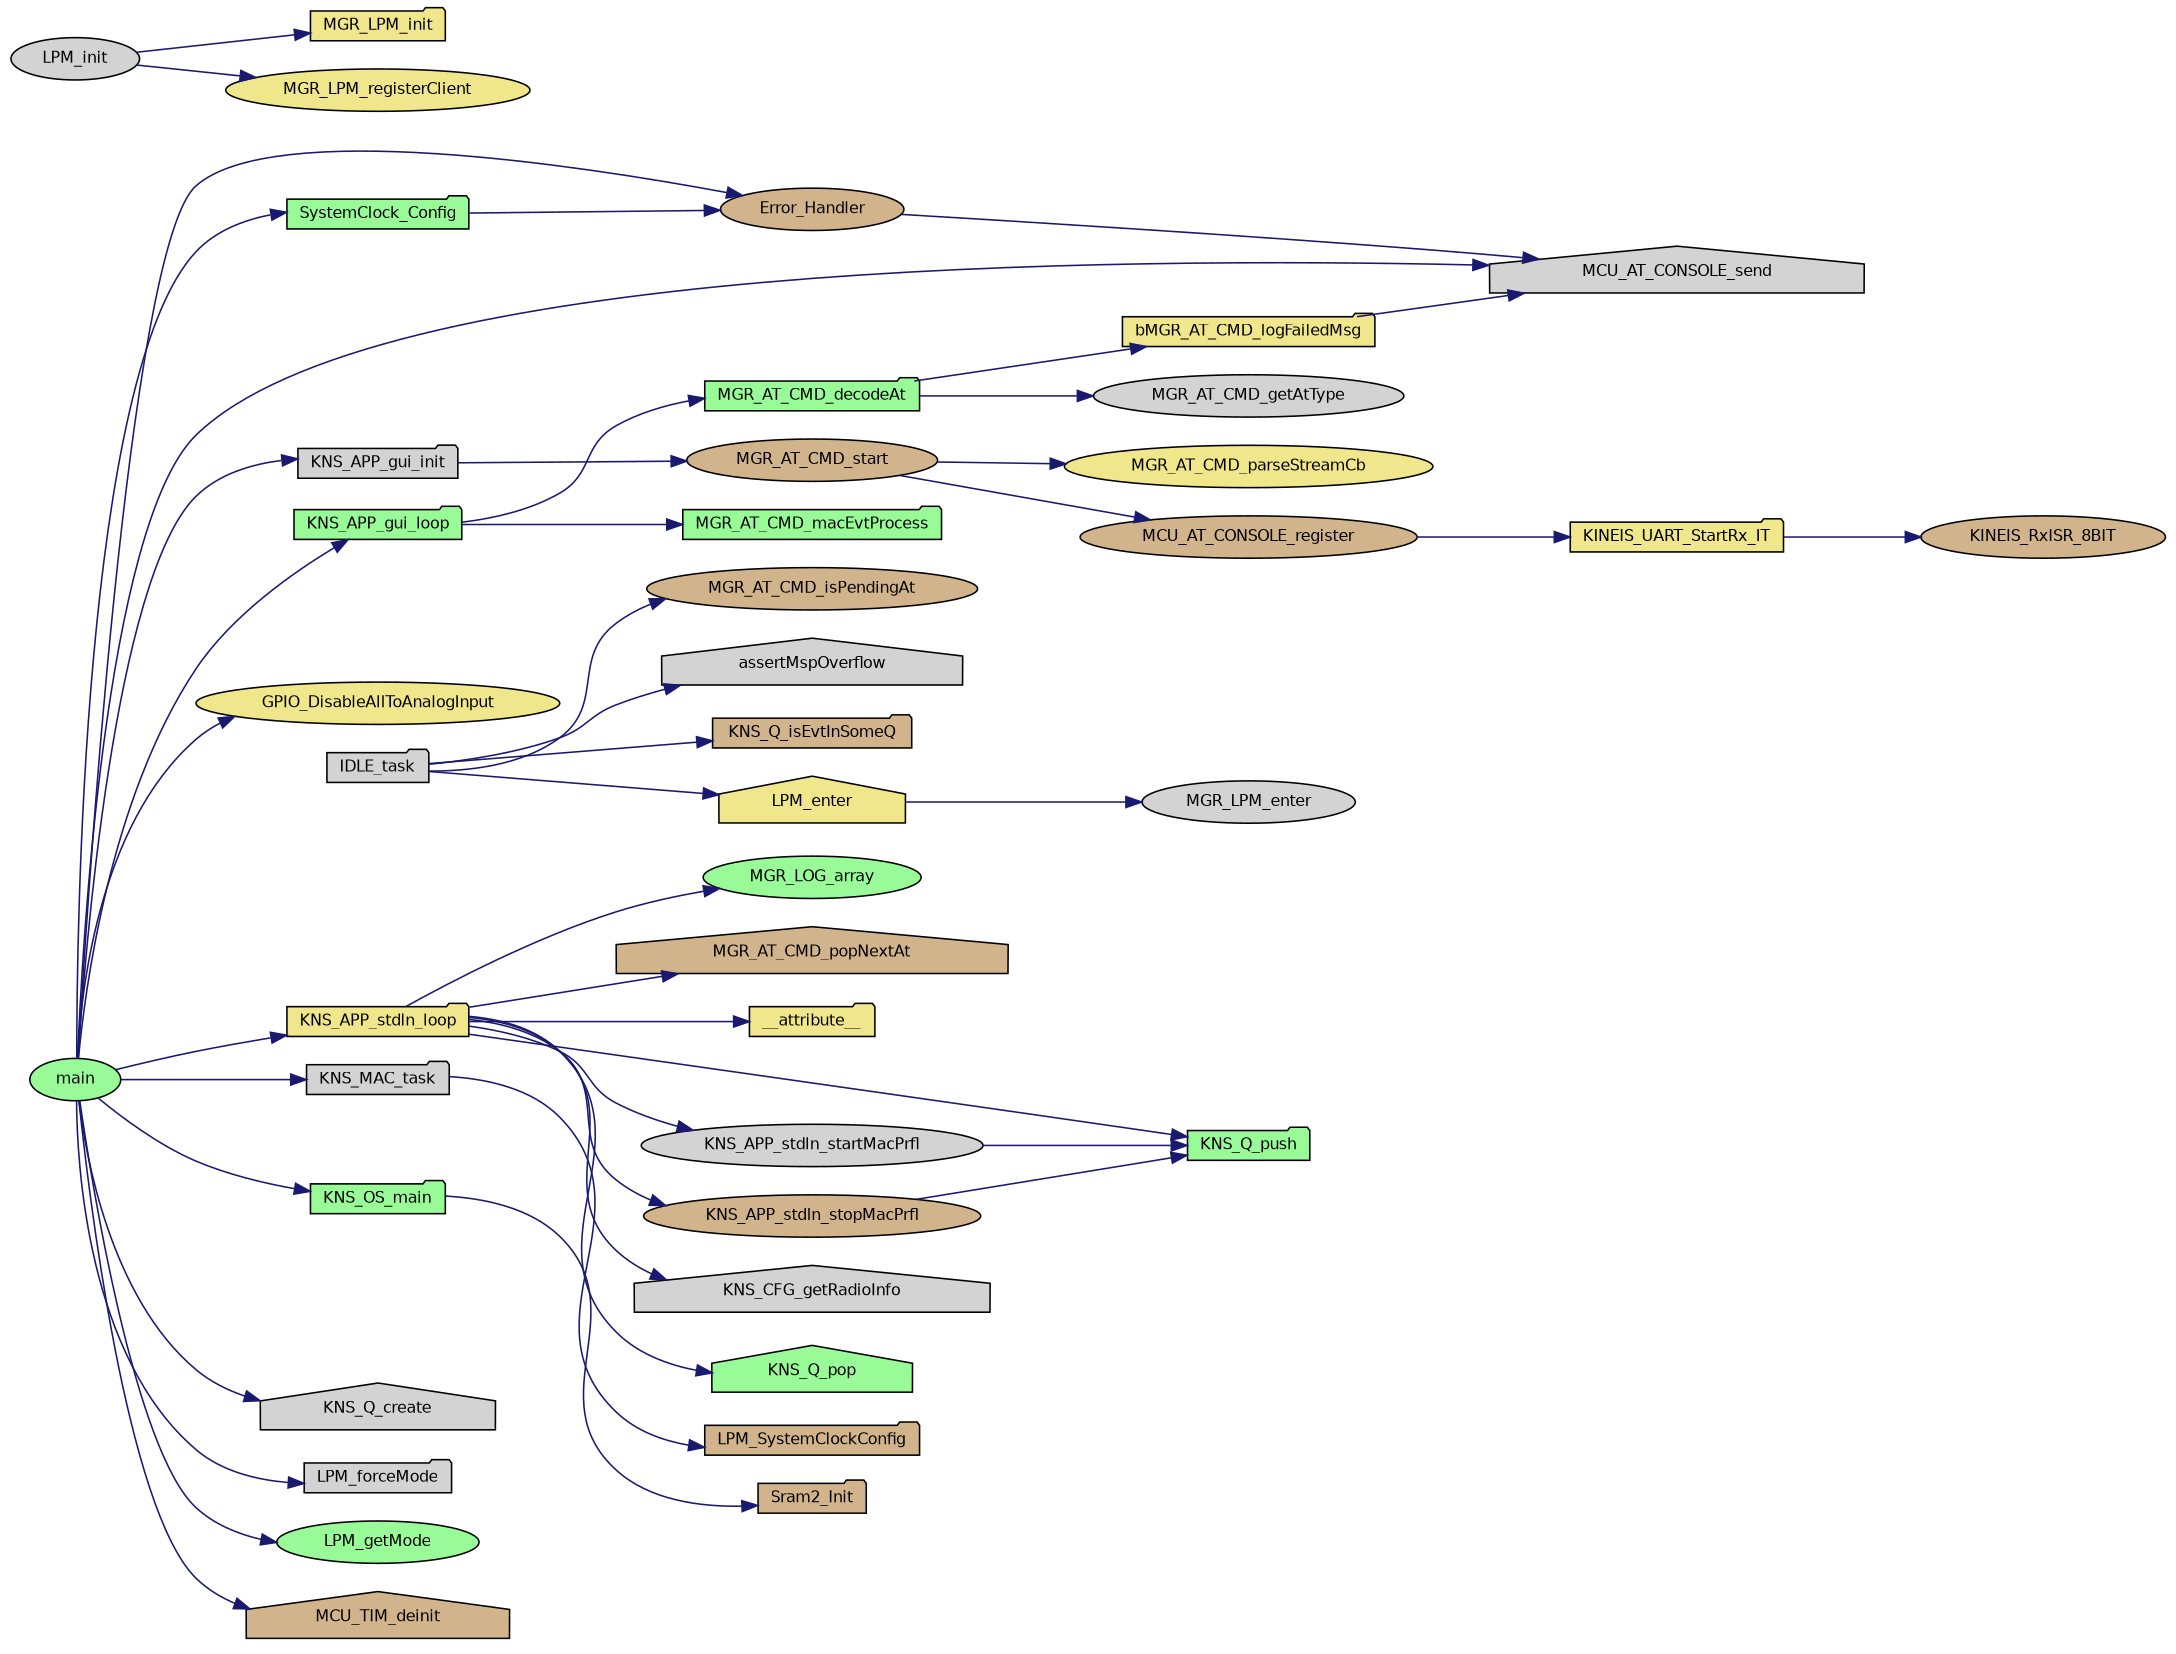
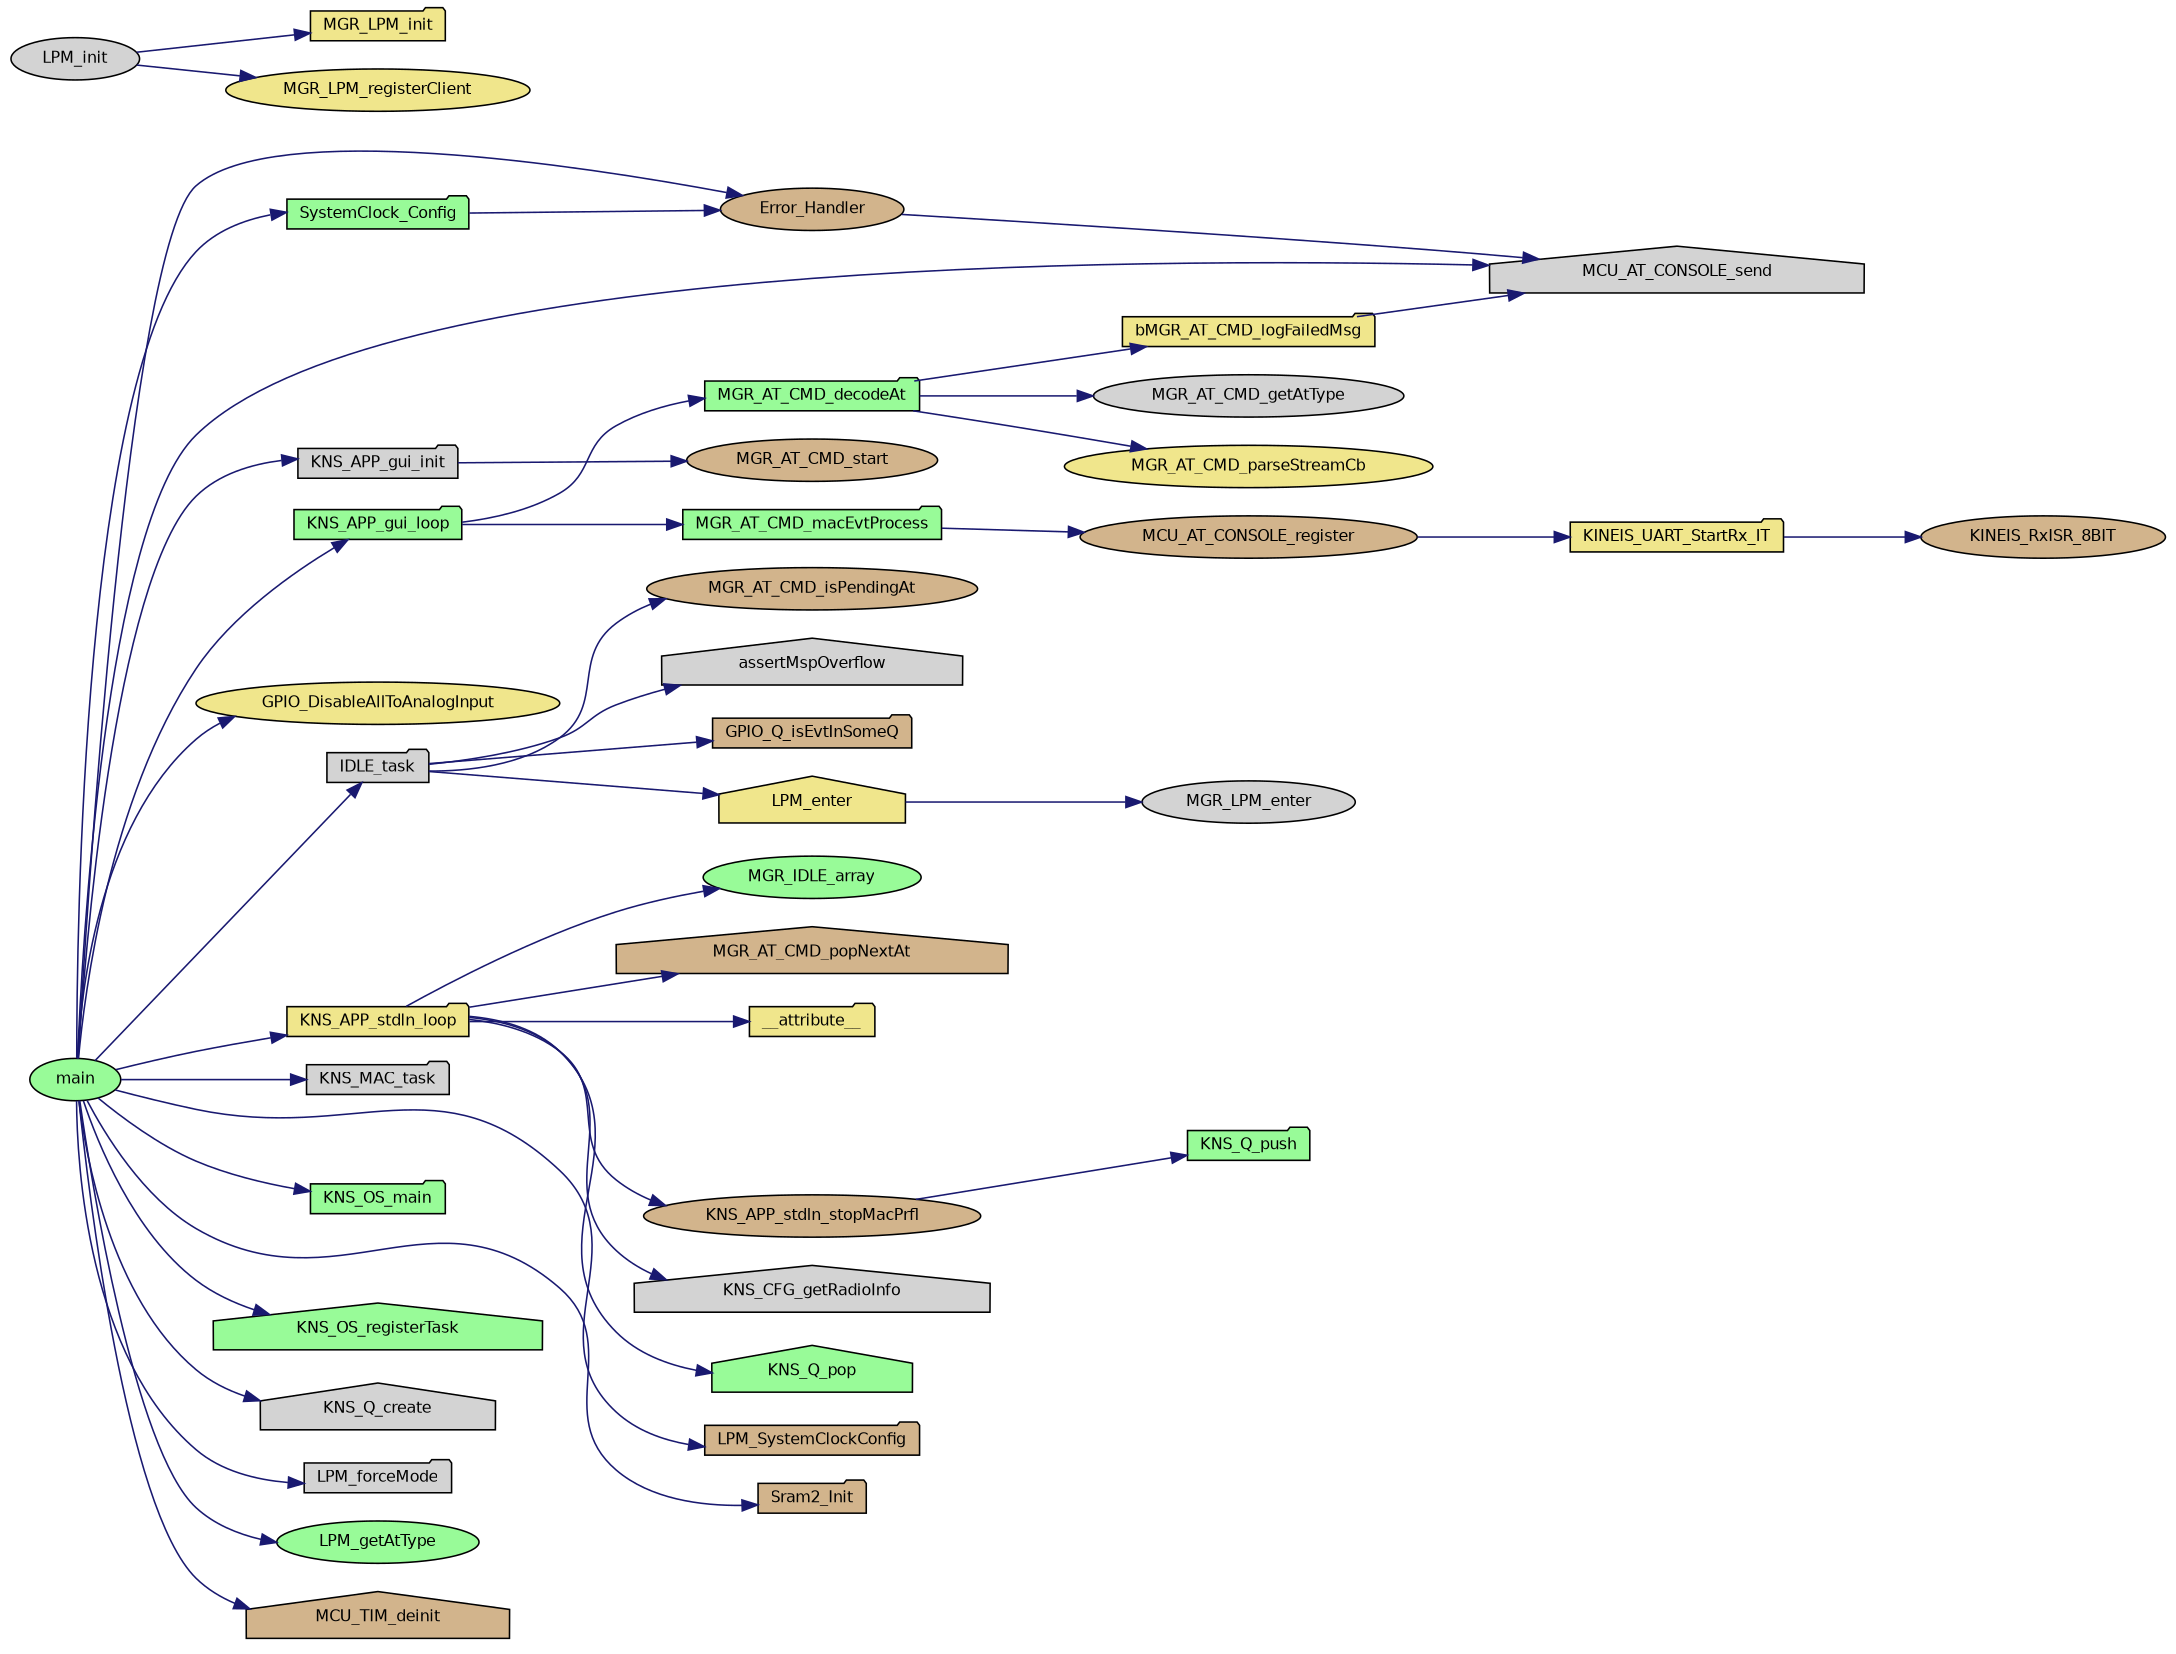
(994, 463) -> (1022, 428)
(1017, 496) -> (1005, 530)
(812, 733) -> (812, 733)
(812, 877) -> (812, 877)
none -> (223, 927)
(820, 1084) -> none
(812, 1145) -> none
(580, 1309) -> (510, 1134)
none -> (378, 1329)
(589, 1333) -> (461, 1245)
(378, 1542) -> (378, 1542)
